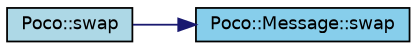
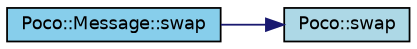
(156, 25) -> (243, 25)
